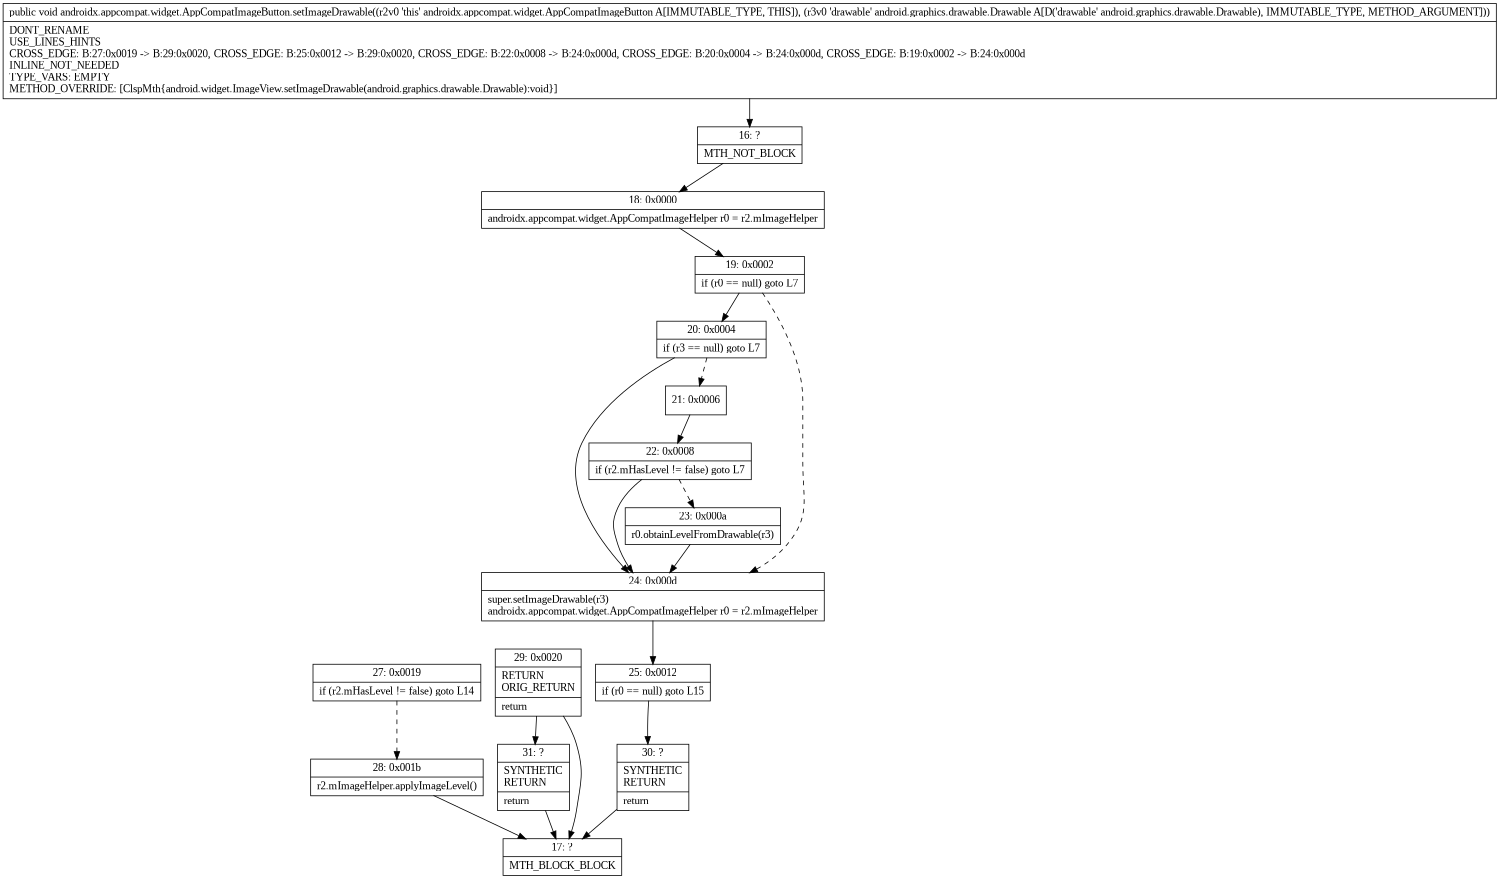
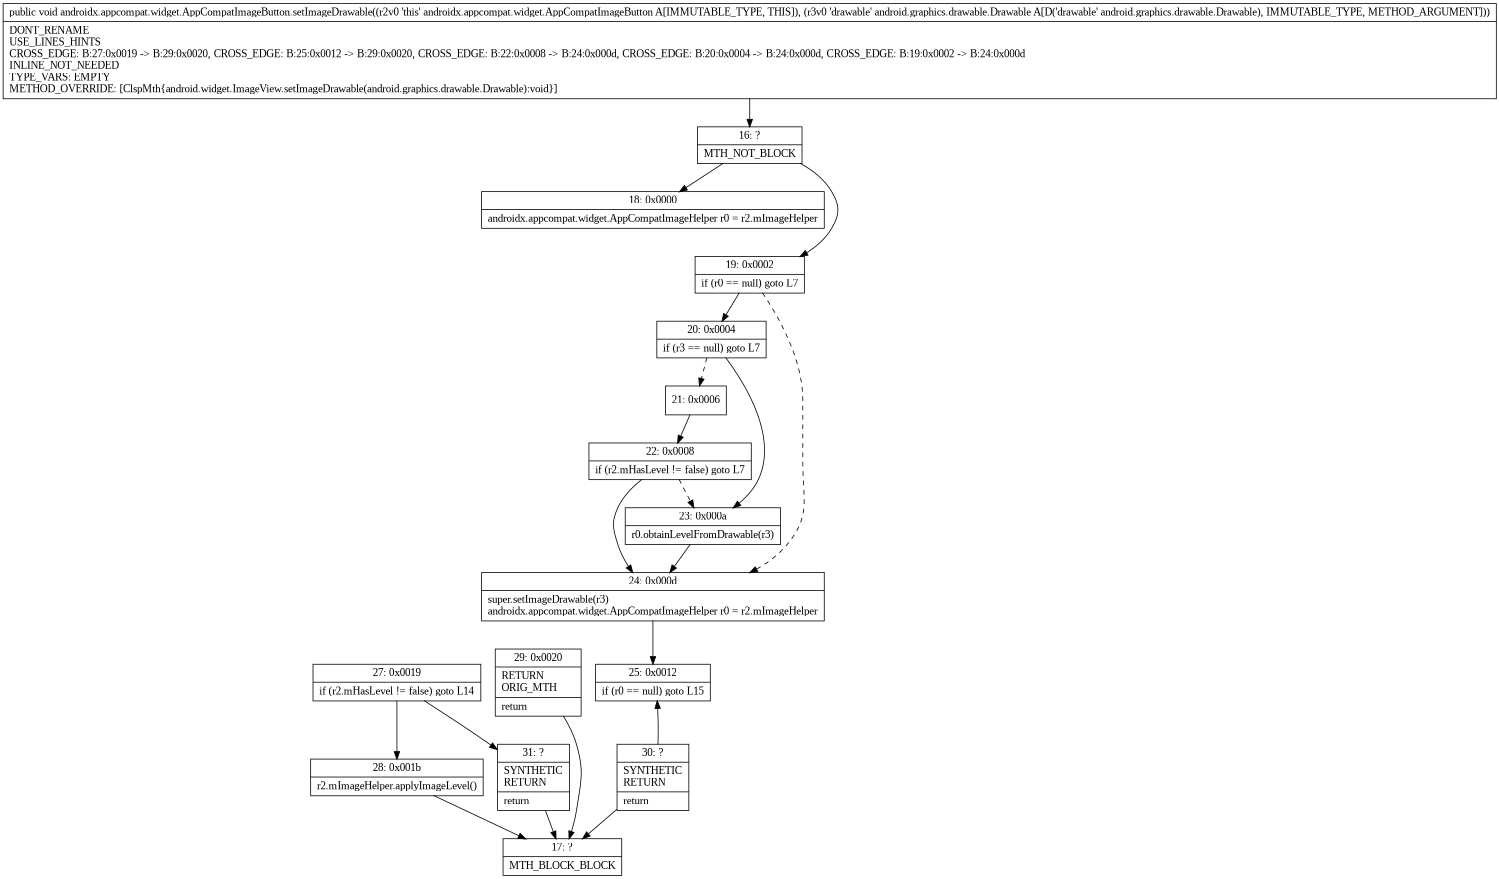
(698, 240) -> (838, 206)
(580, 448) -> (762, 430)
(538, 688) -> (529, 688)
(648, 718) -> (658, 726)
(397, 726) -> (397, 726)
(536, 726) -> (458, 723)
